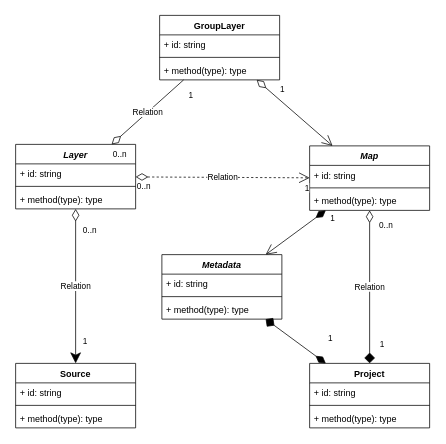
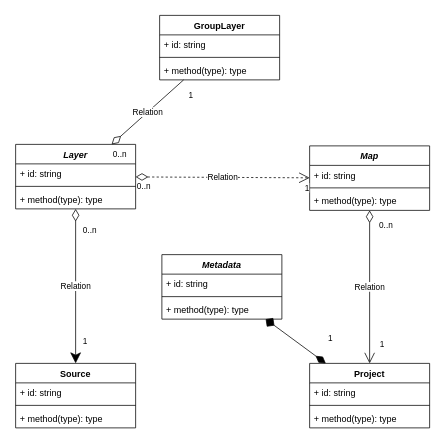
(298, 116) -> none
(291, 236) -> none
(369, 352) -> (369, 357)
